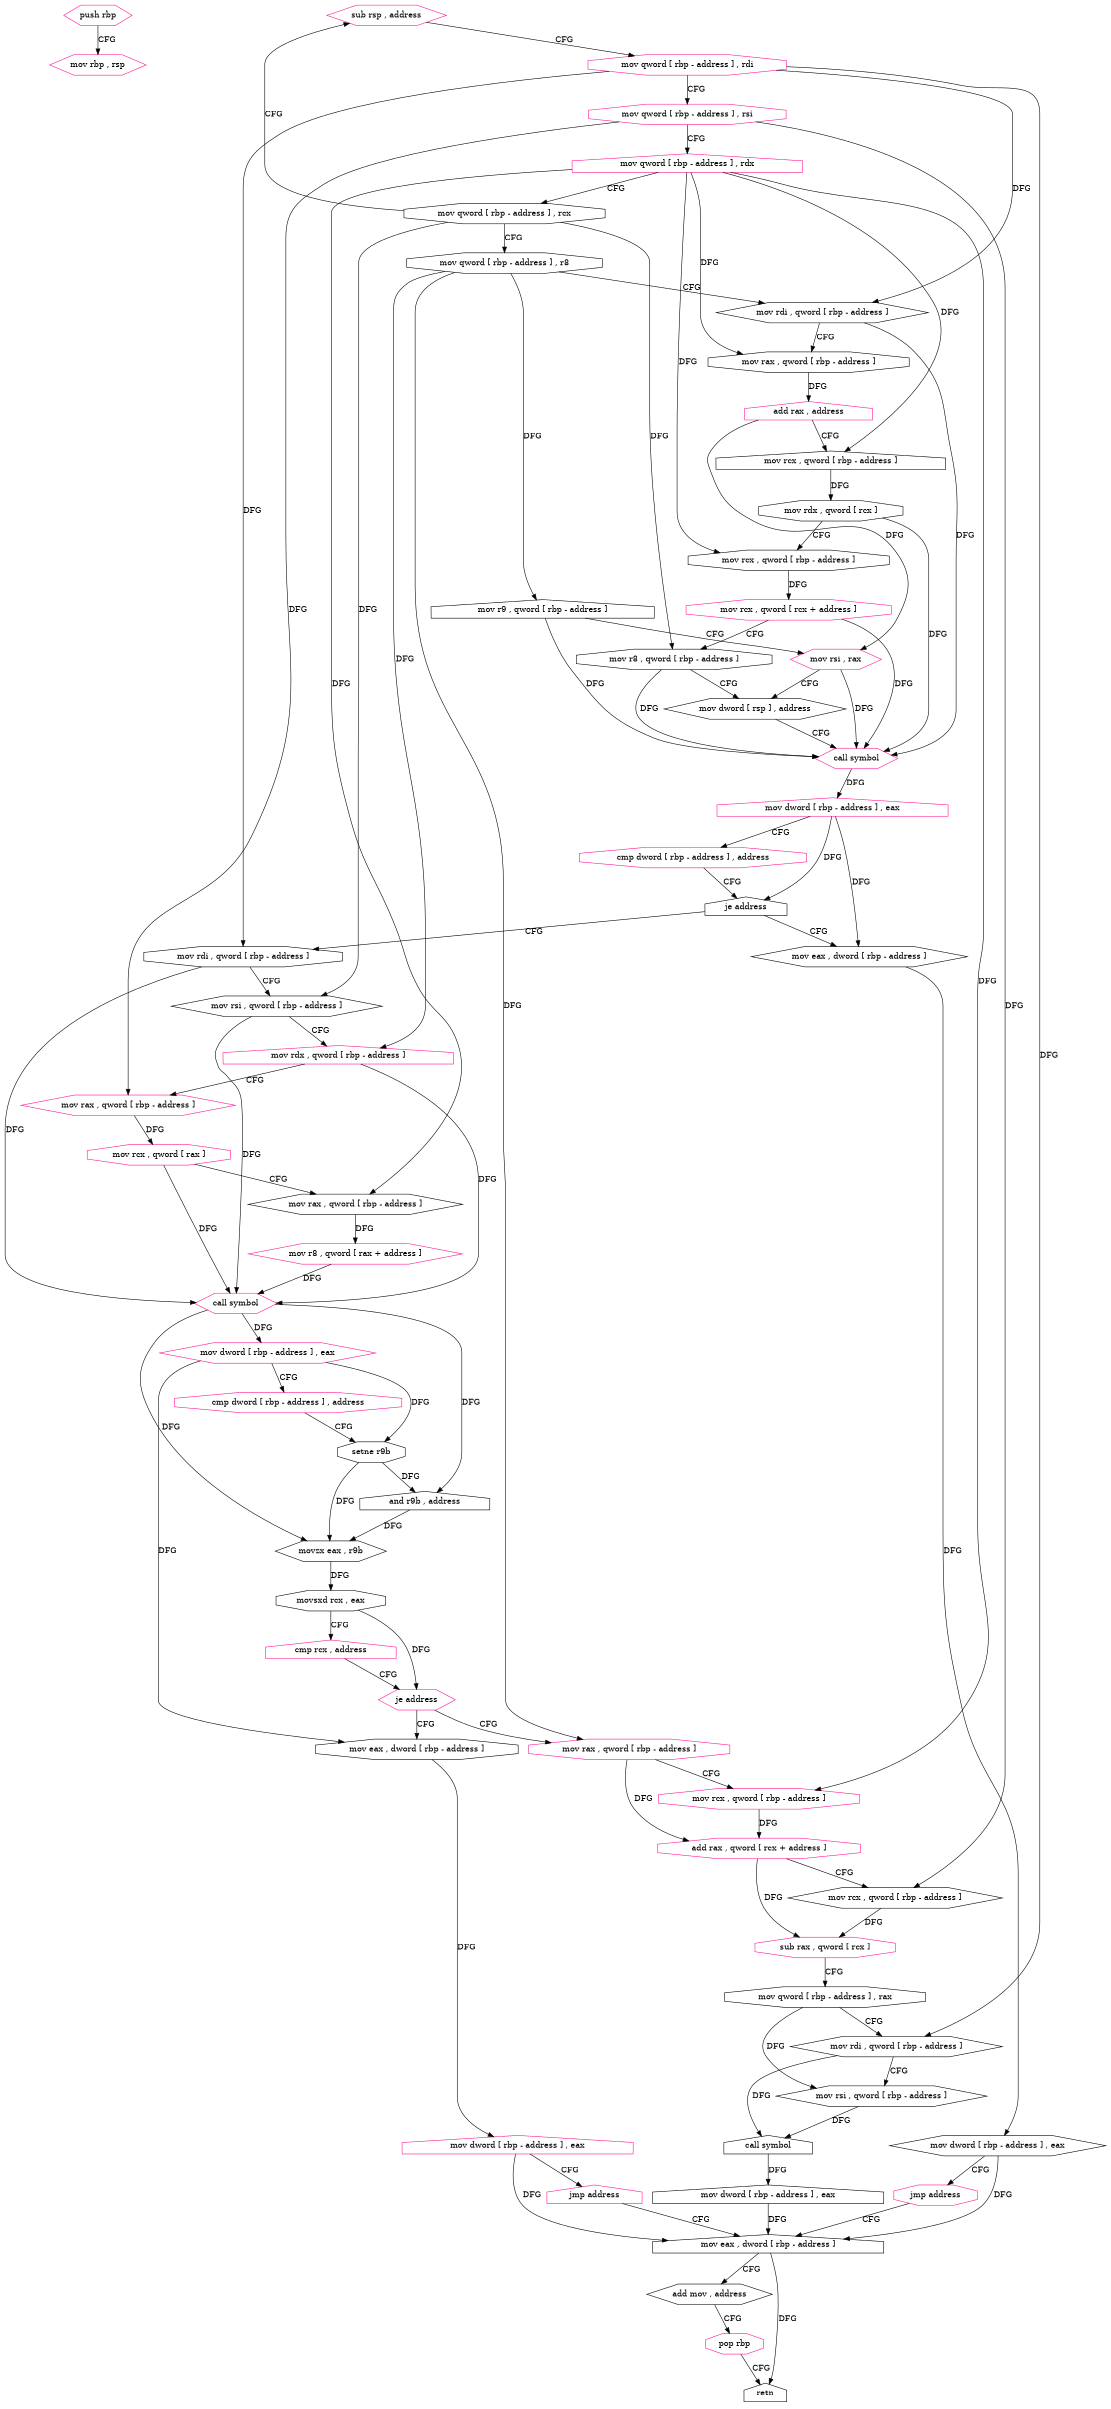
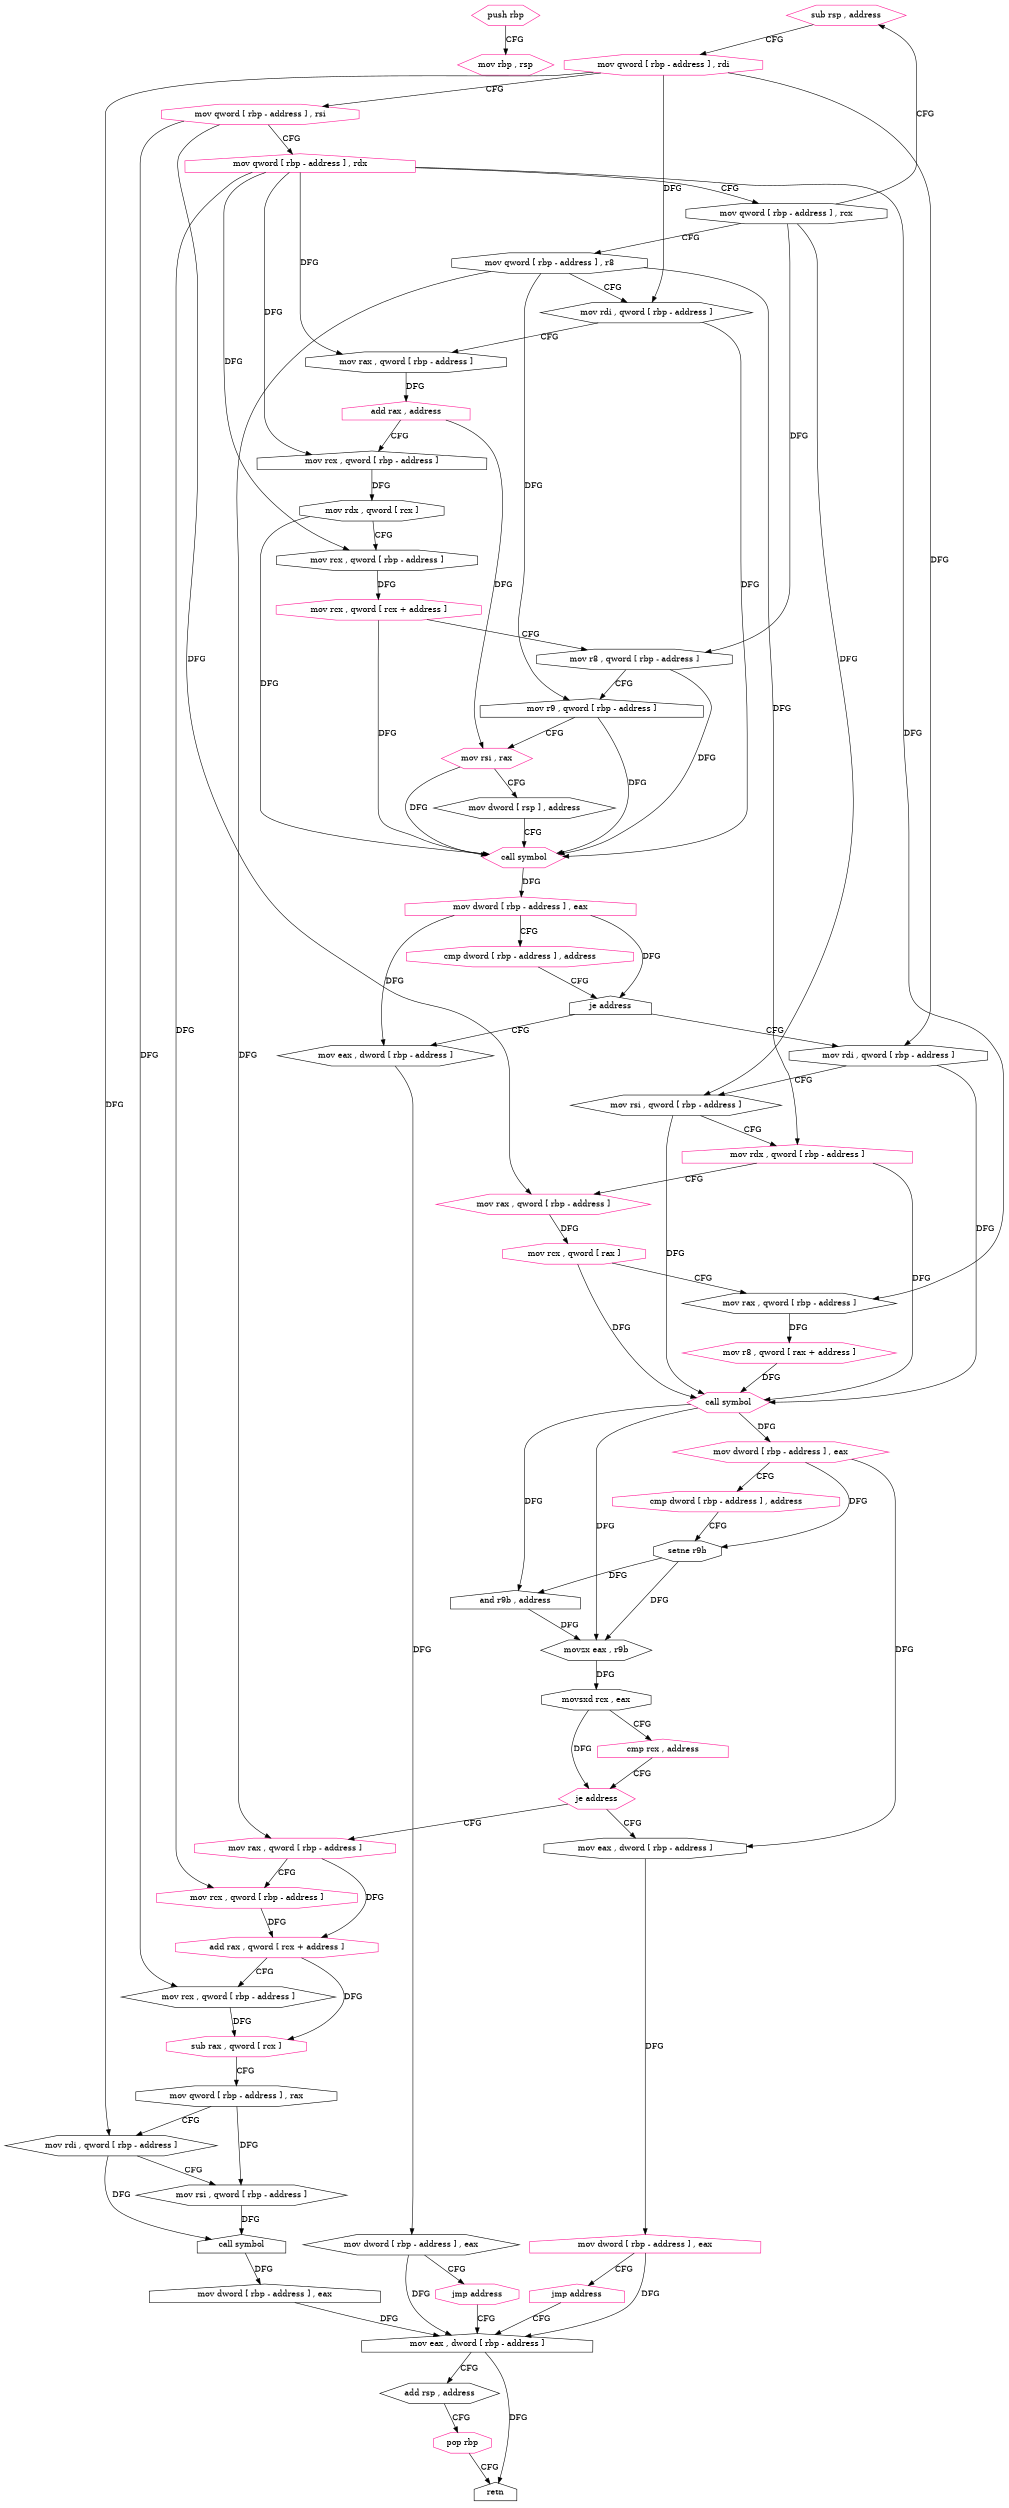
(712, 683) -> (615, 682)
(710, 2294) -> (440, 2393)
